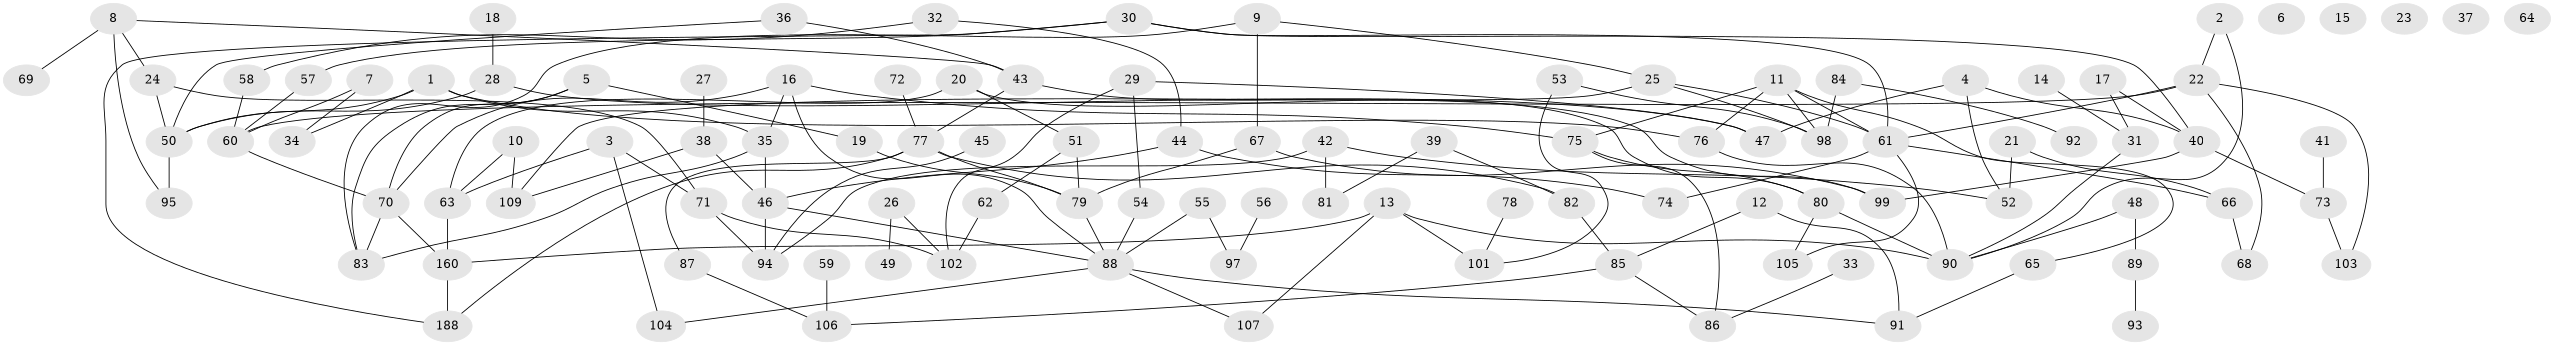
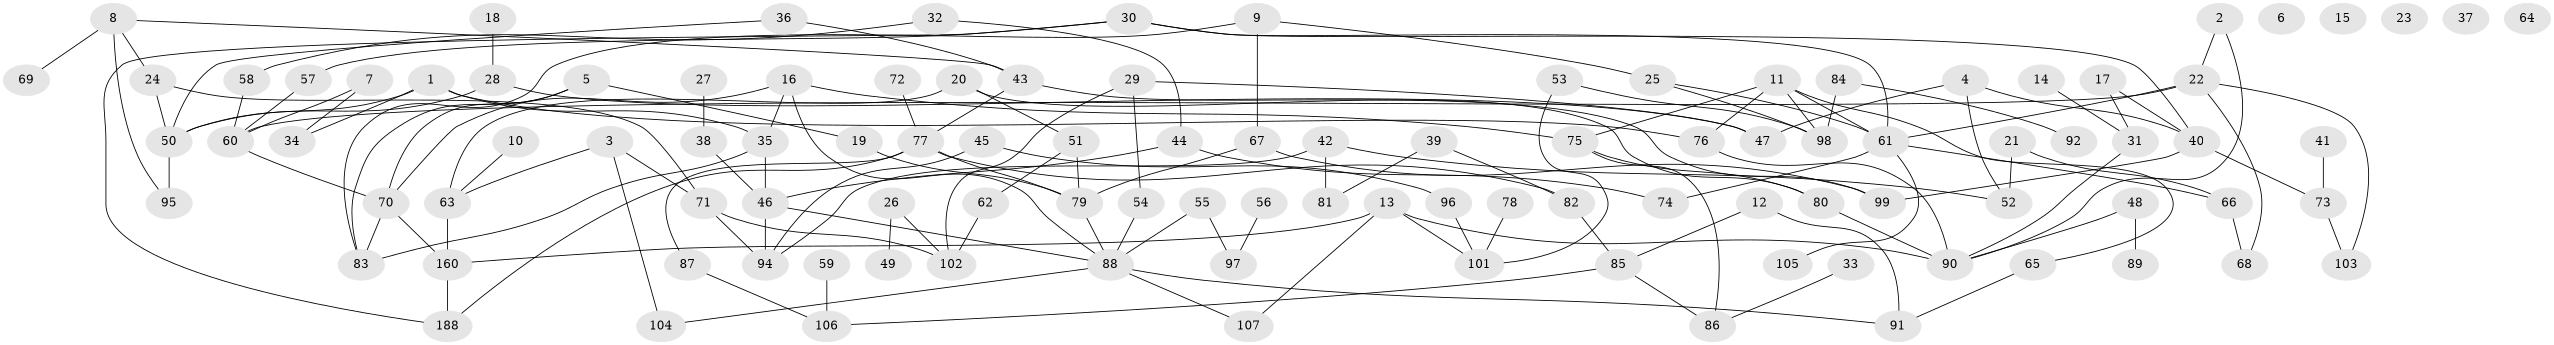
(511, 203) -> none
none -> (1449, 203)
(1804, 234) -> none
(2135, 326) -> none
